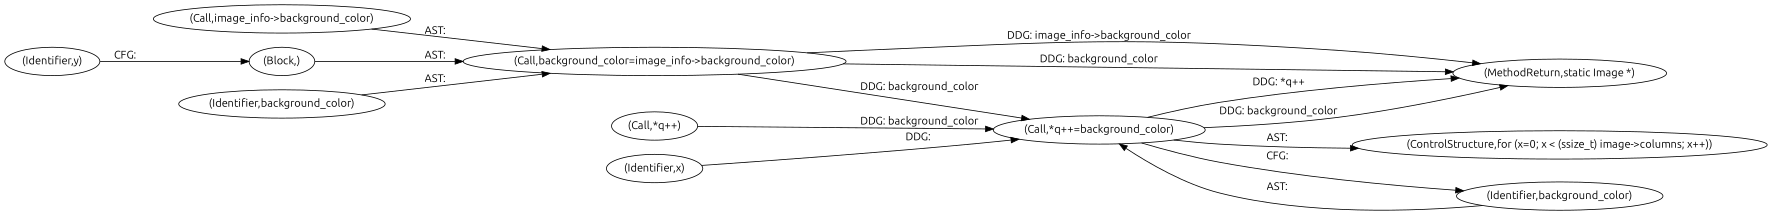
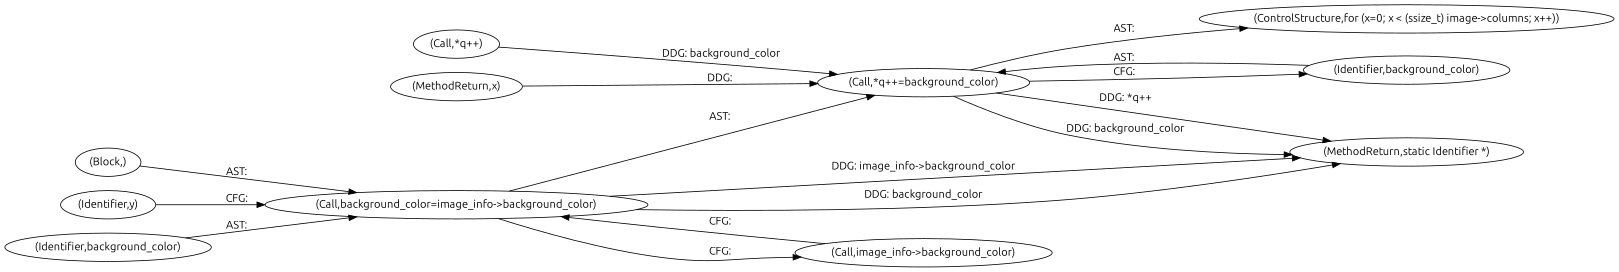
(437, 31) -> (722, 222)
(170, 61) -> (206, 205)
(1560, 73) -> (1407, 152)
(920, 87) -> (722, 117)
(655, 169) -> (456, 87)
none -> (644, 255)
